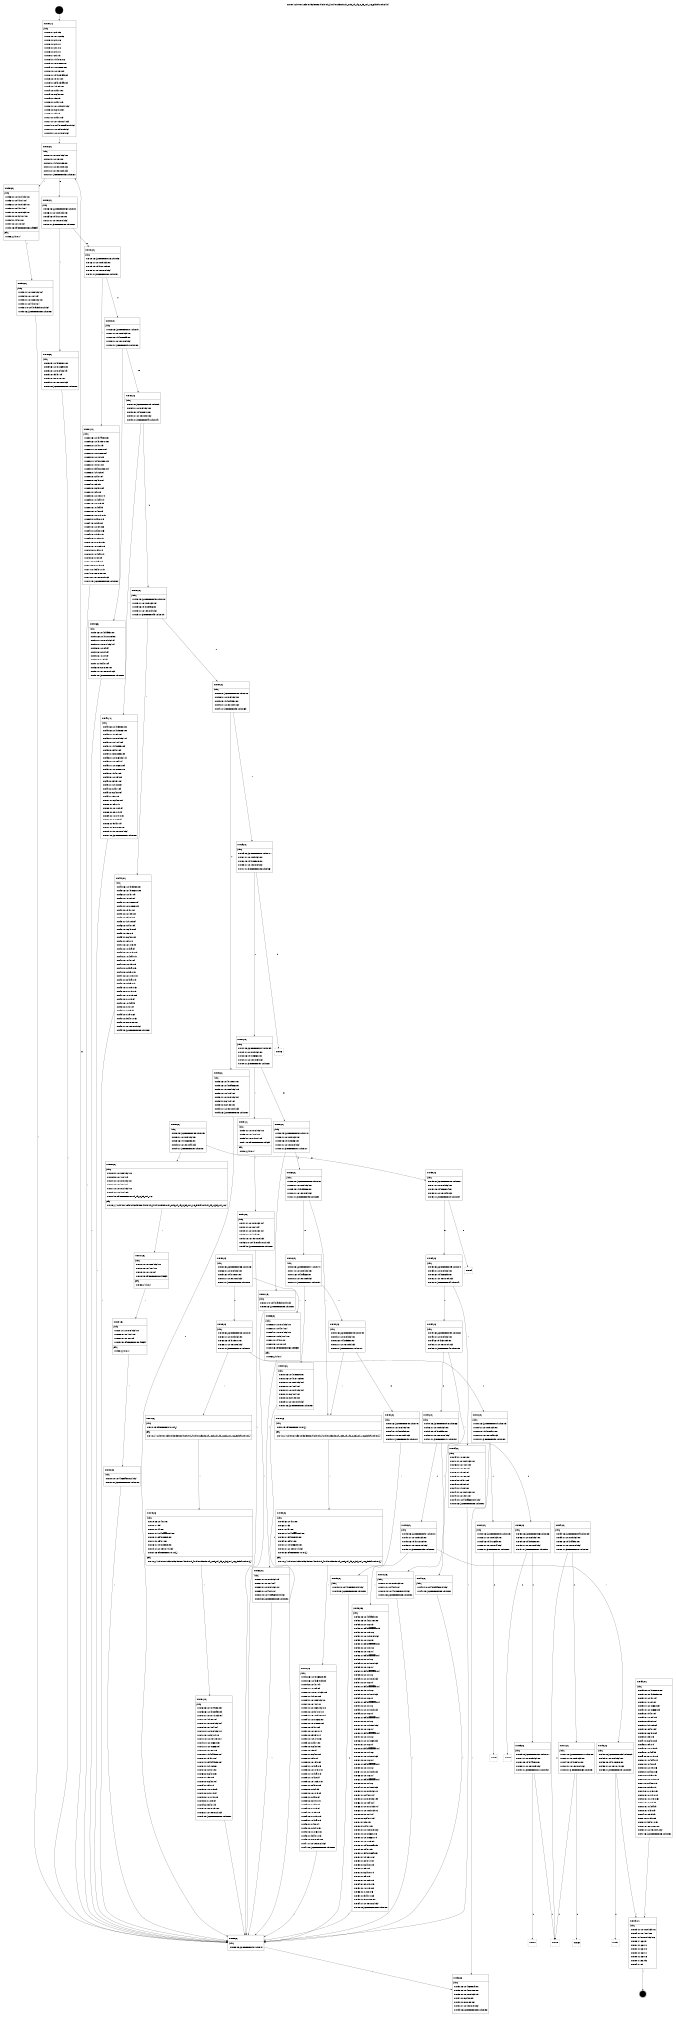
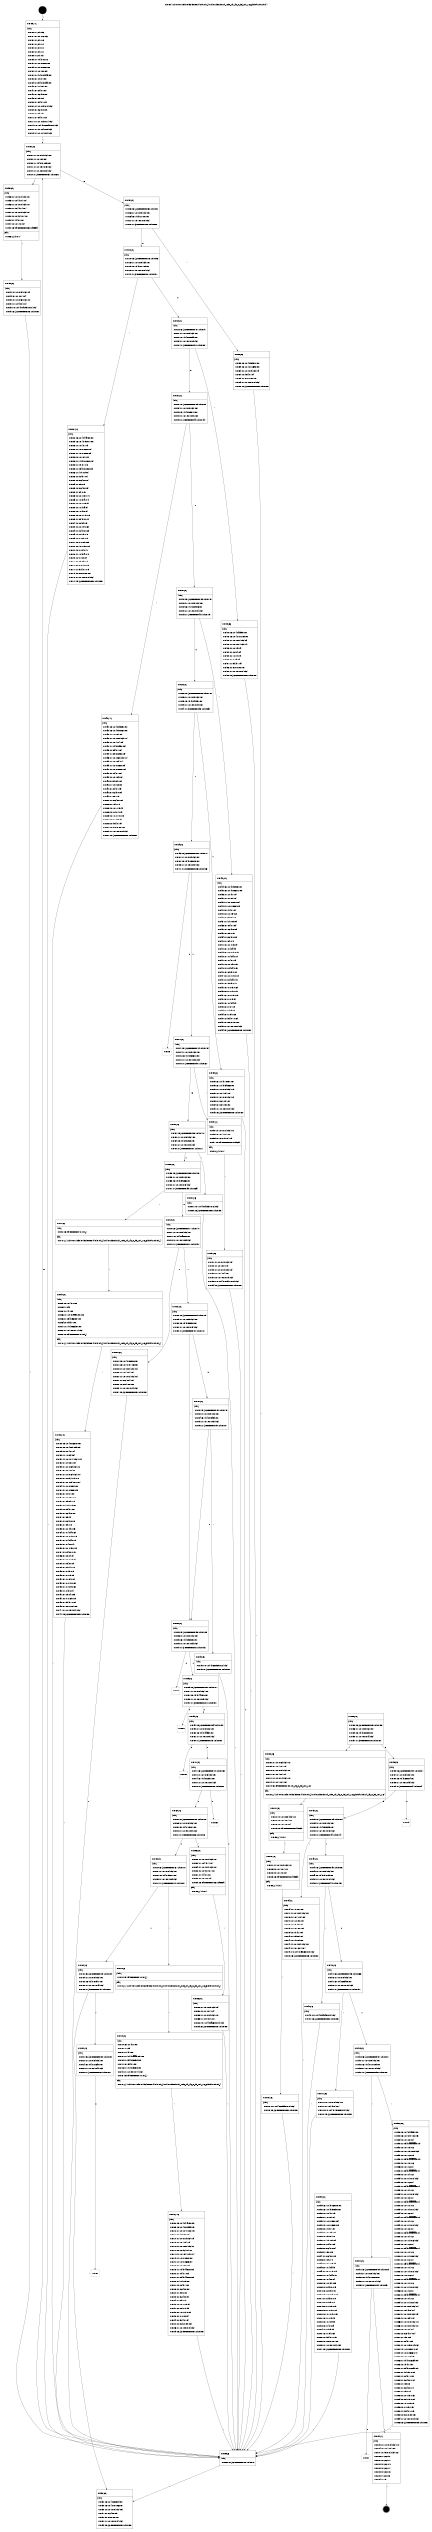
(337, 1383) -> (190, 1477)
(544, 1856) -> (203, 1709)
(565, 1856) -> (199, 1798)
(647, 1877) -> (319, 2422)
